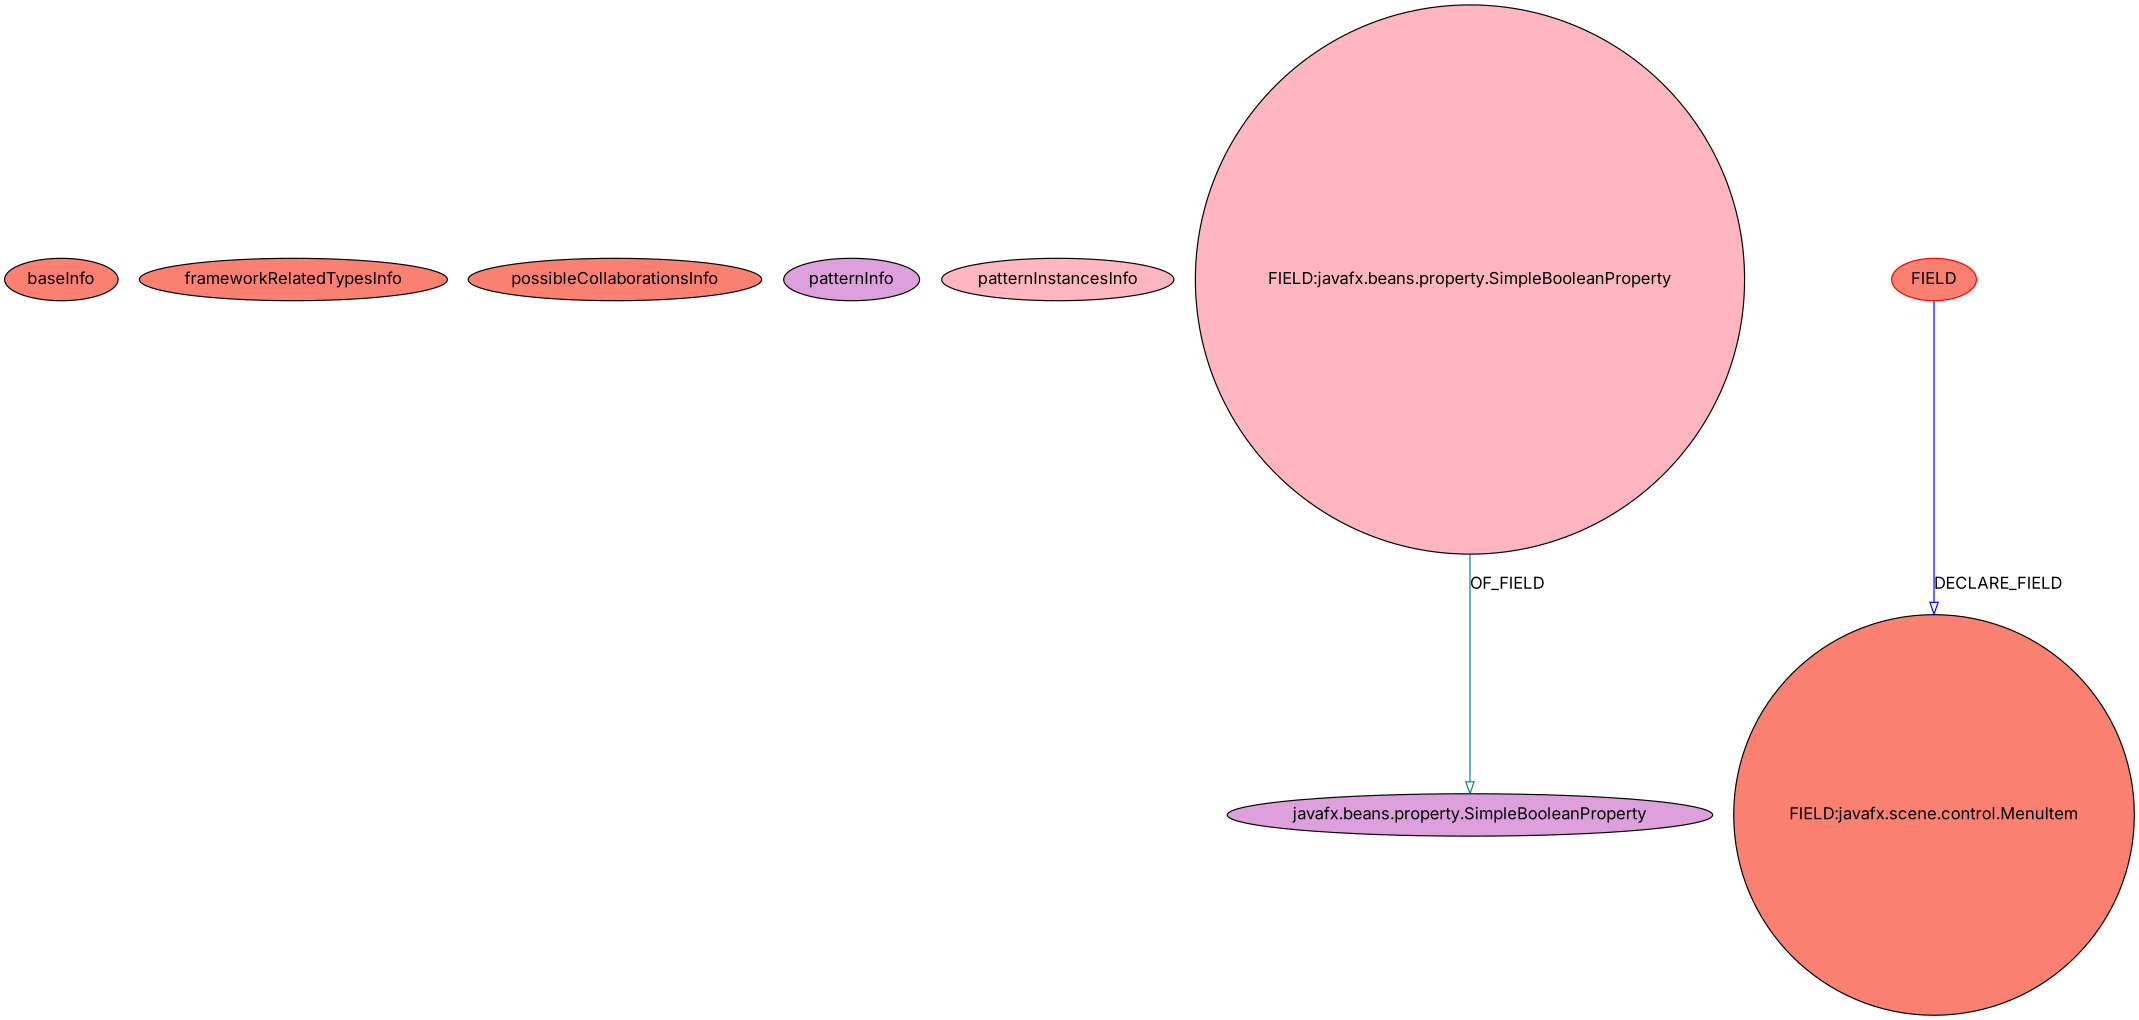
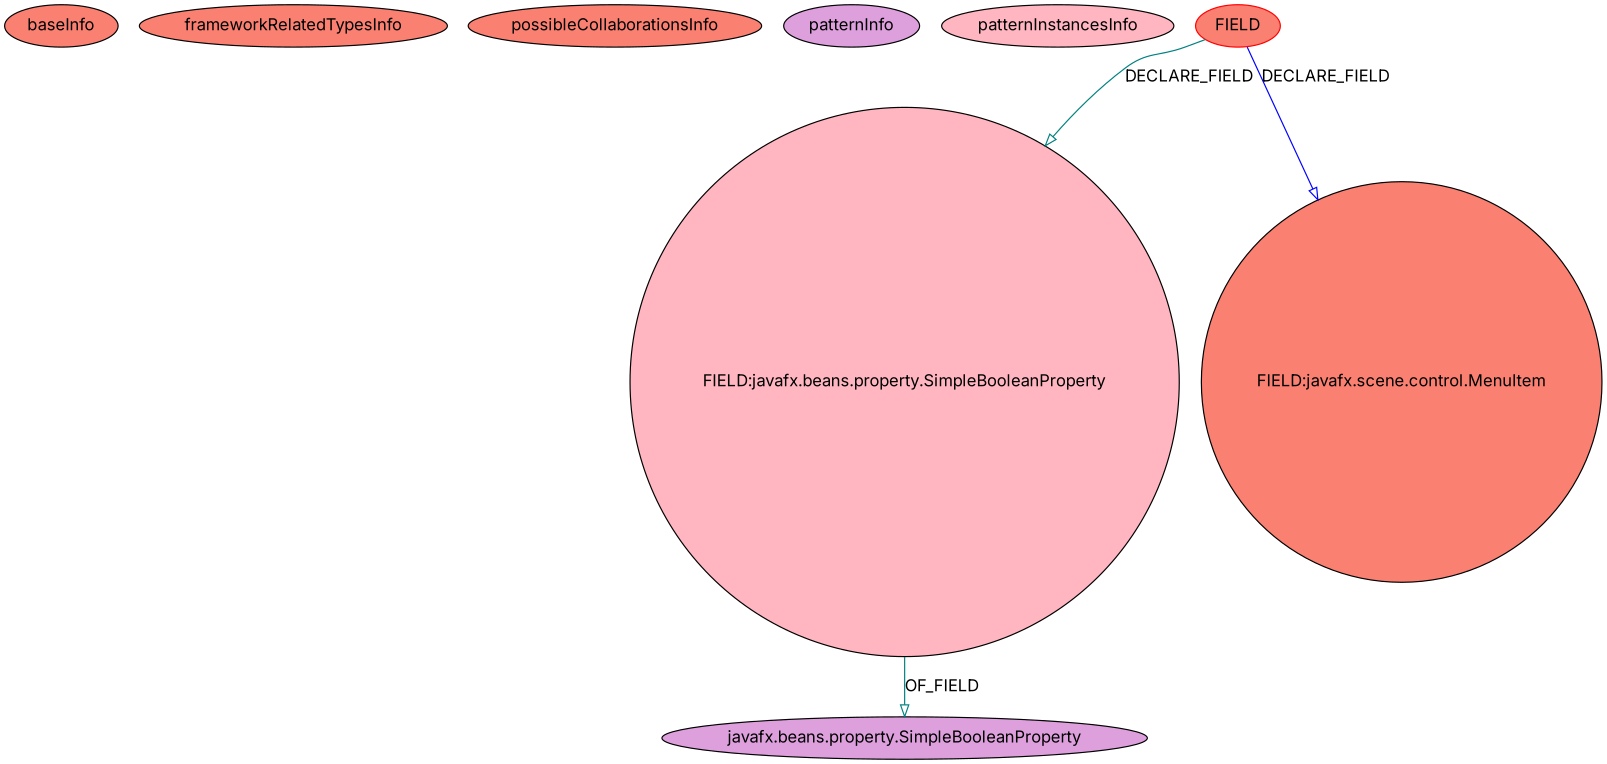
none -> (1120, 72)
